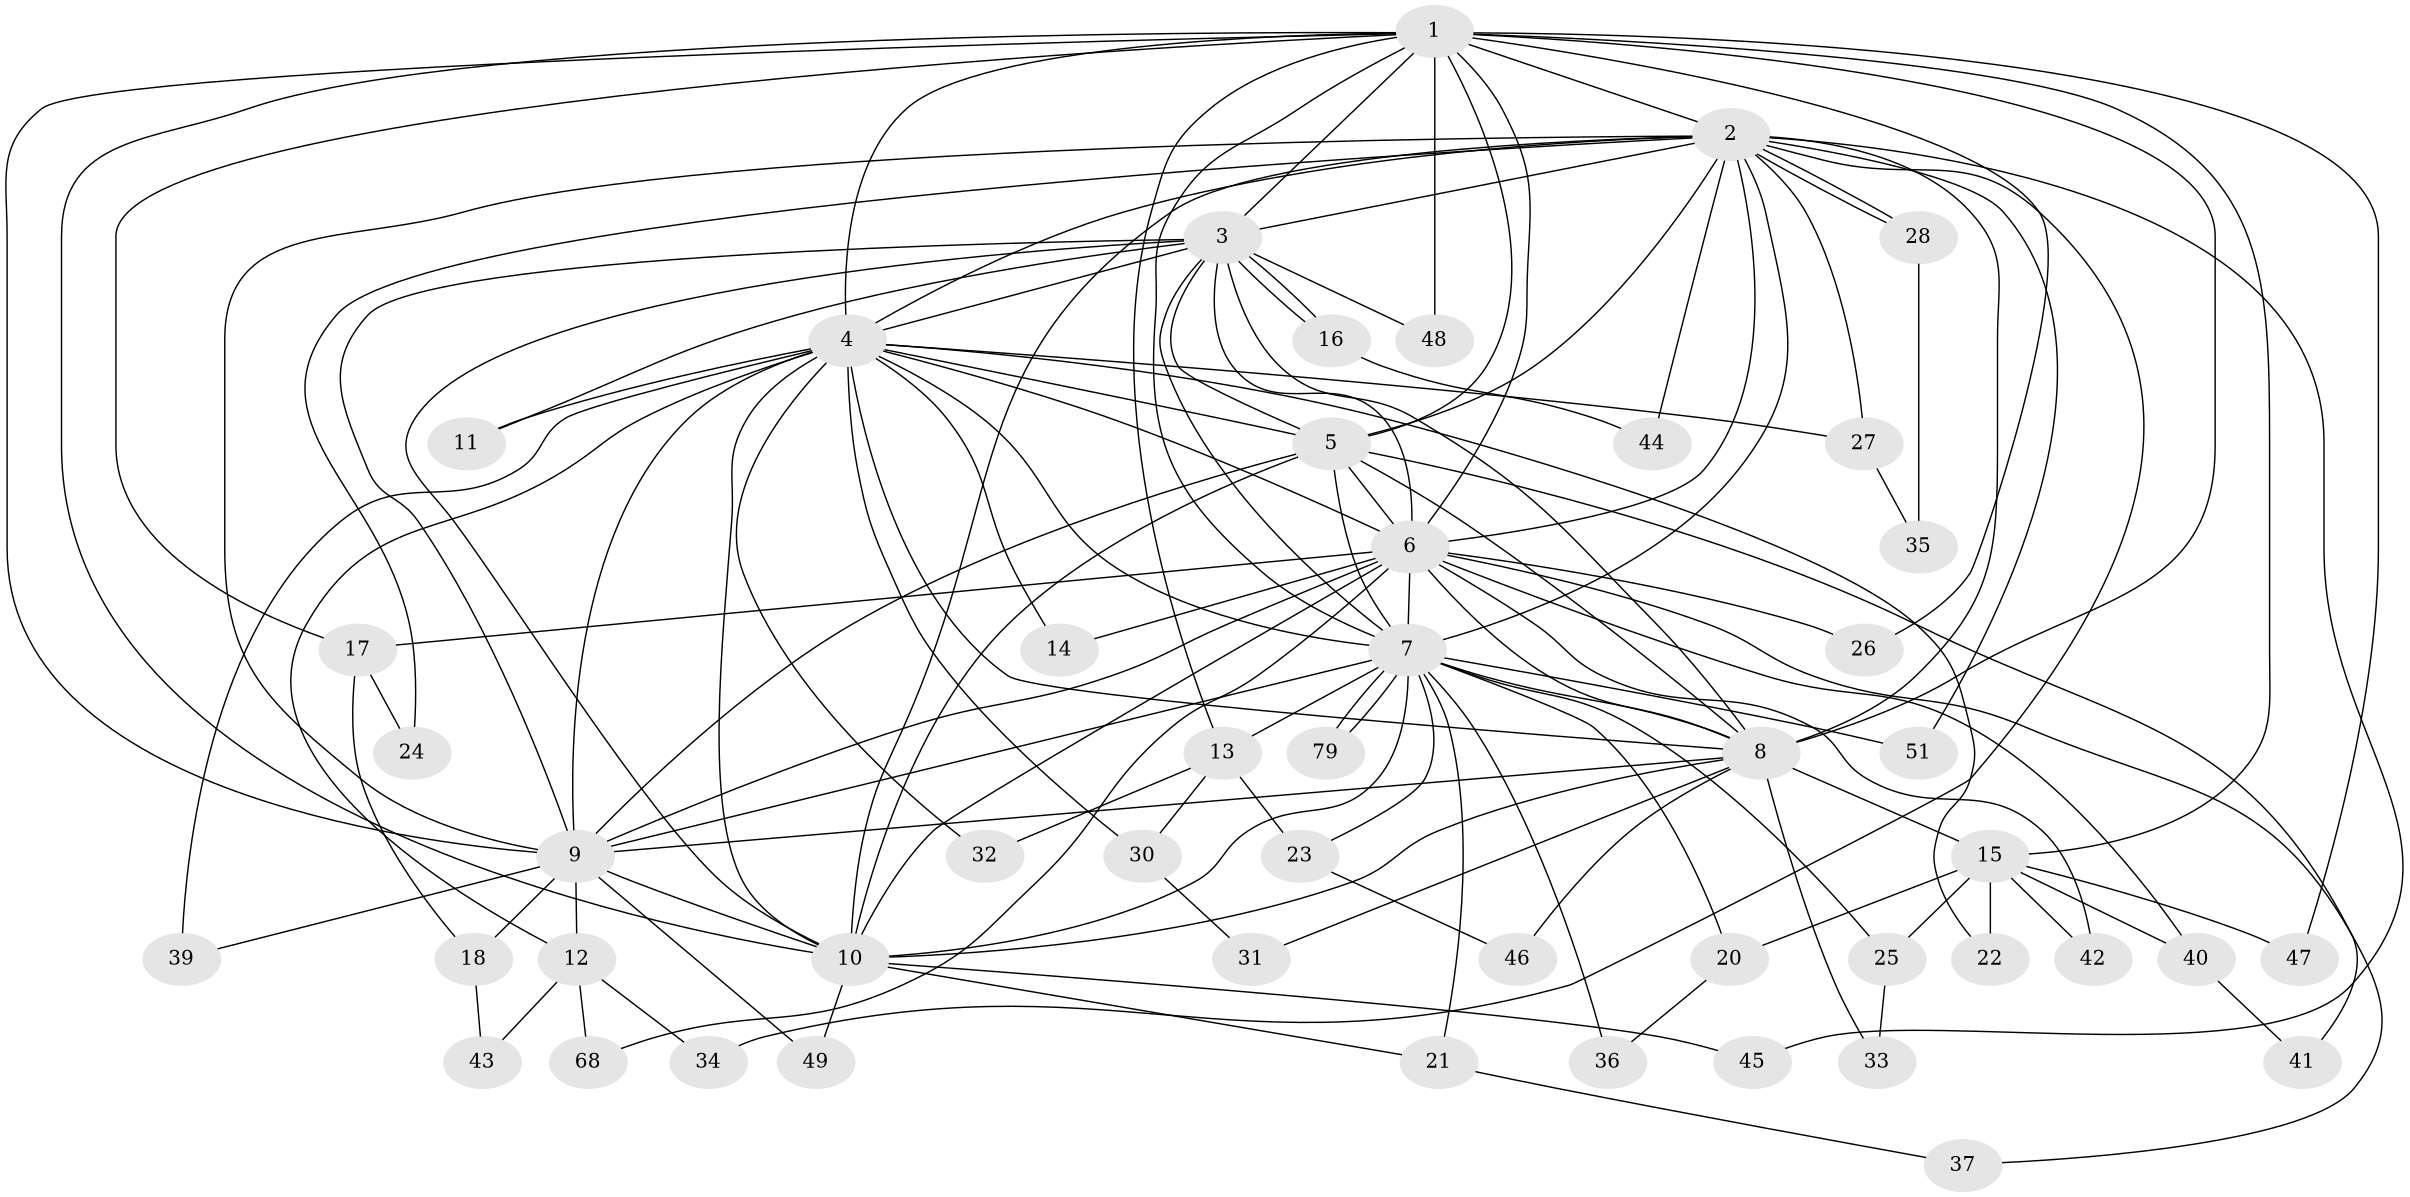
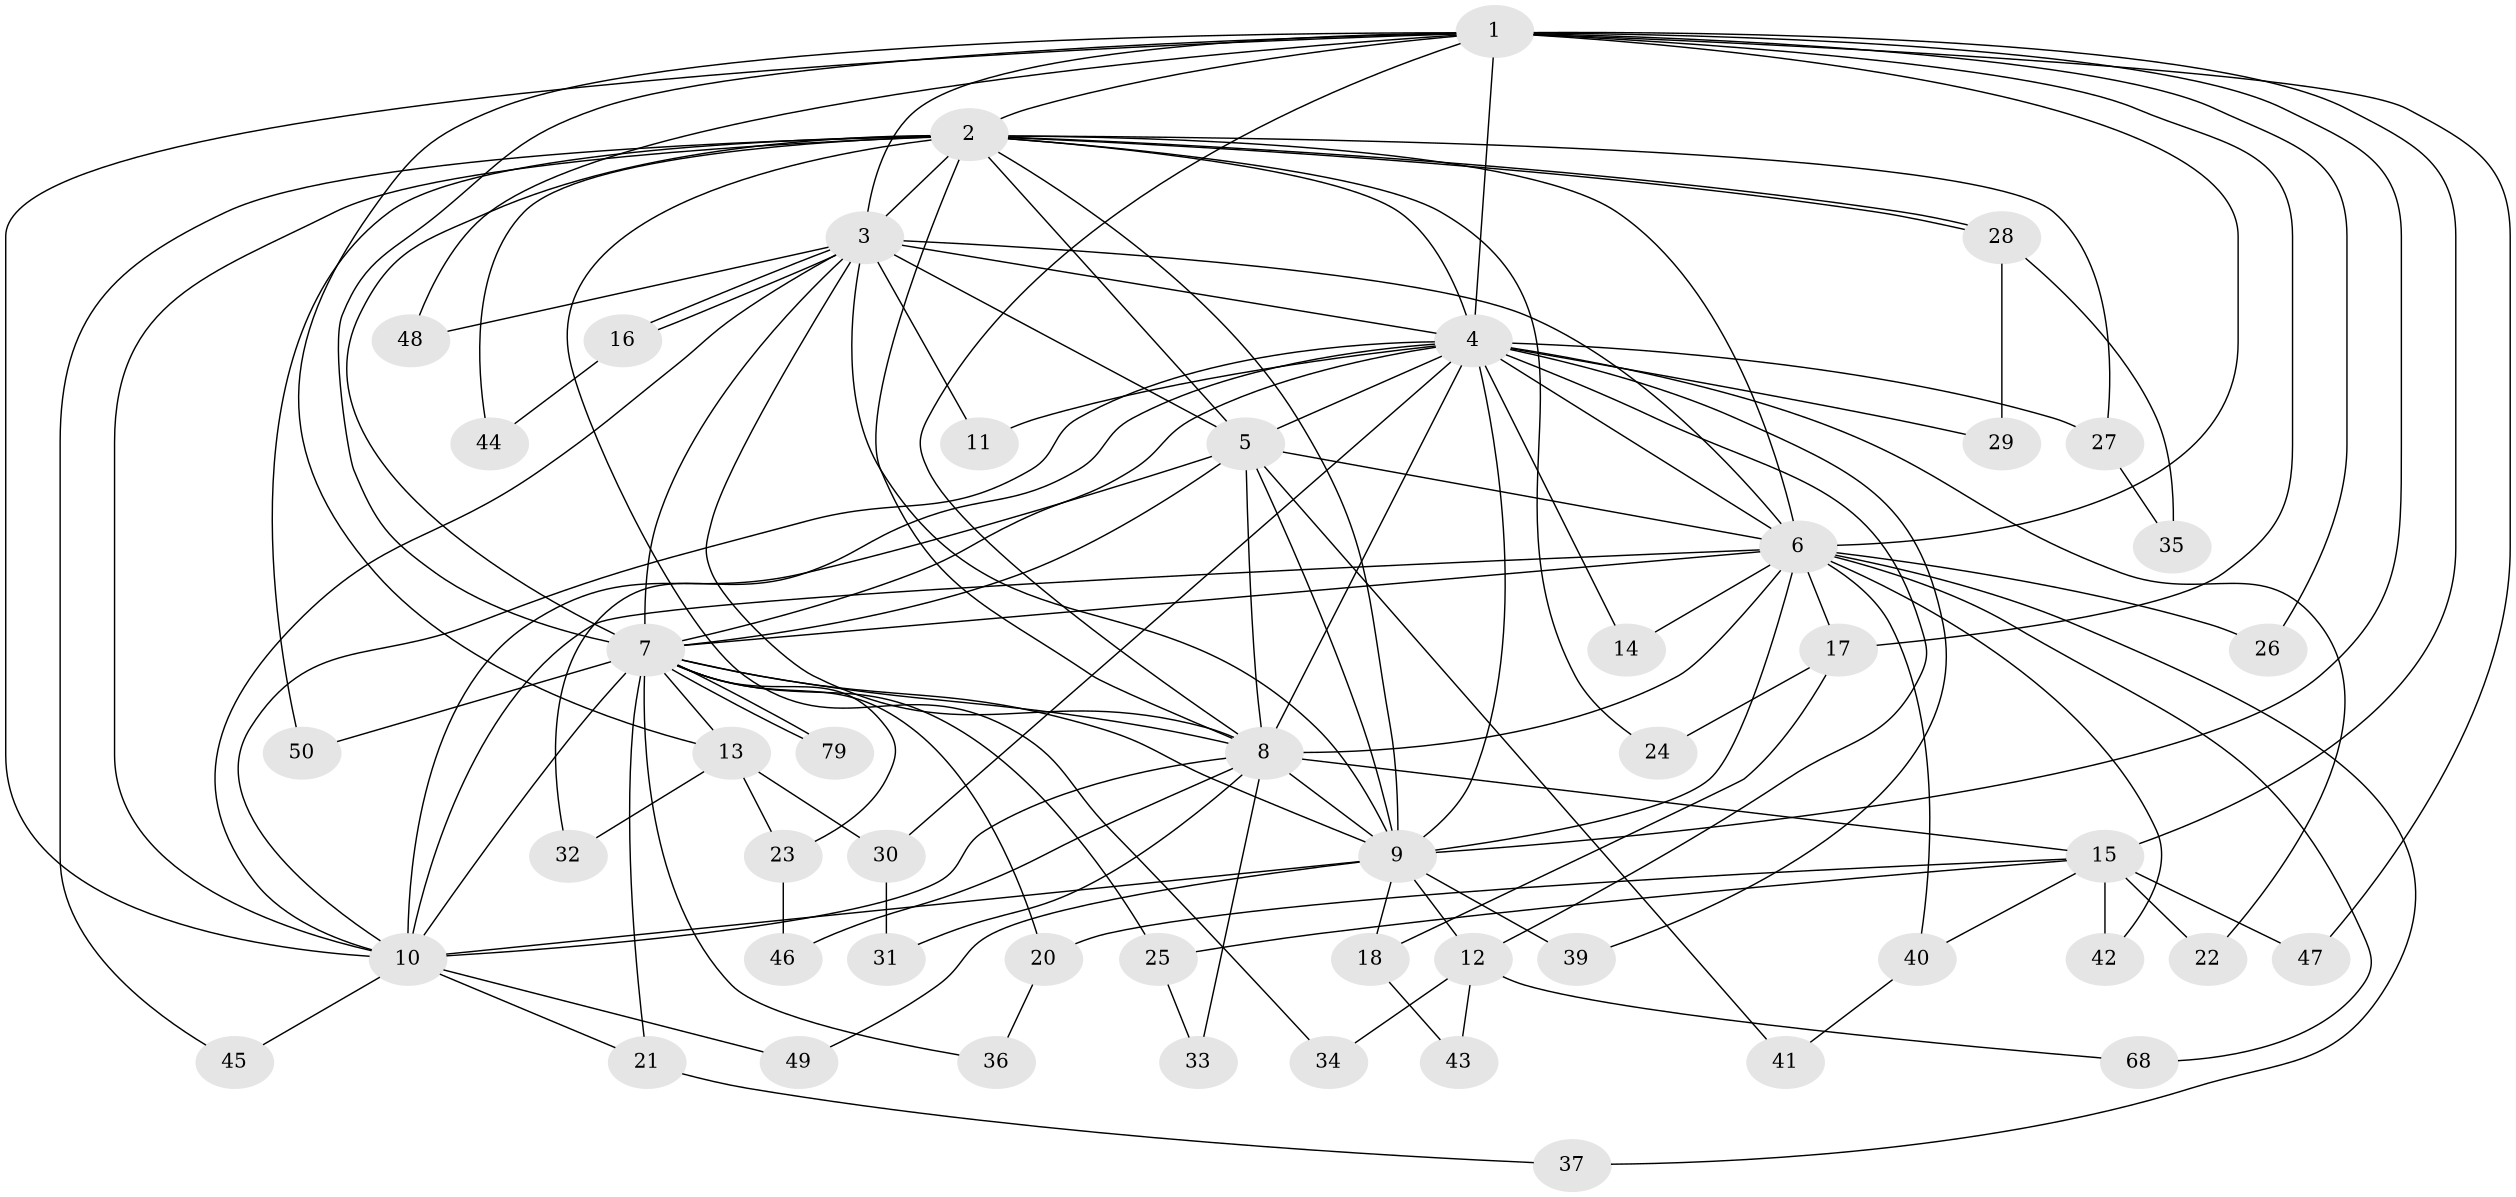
(1511, 278) -> none
none -> (2002, 444)
(1919, 753) -> (302, 753)
